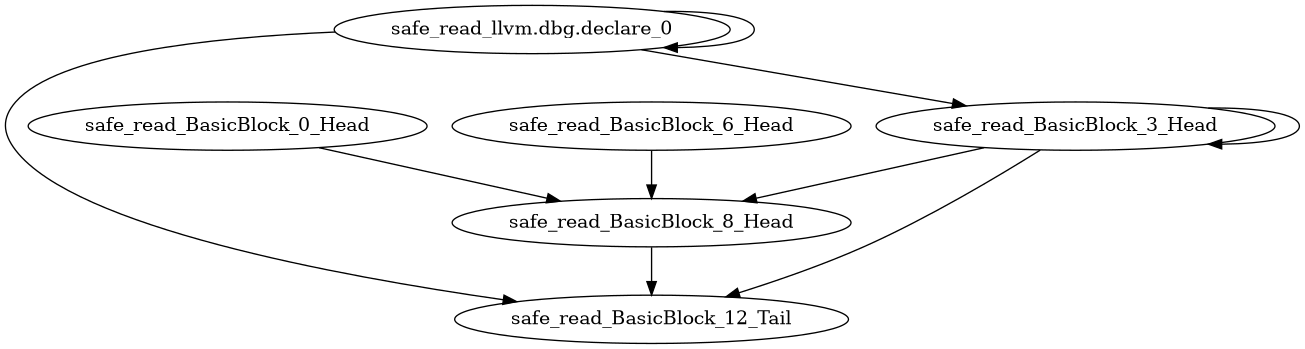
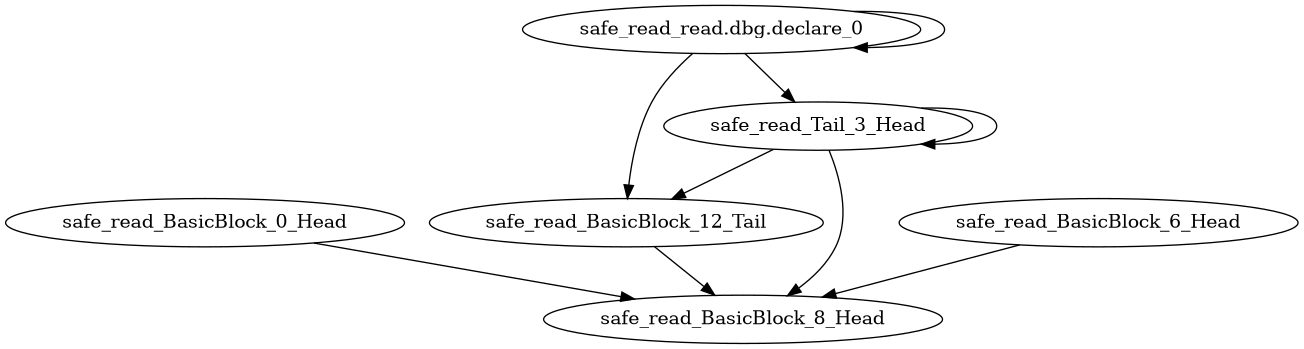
(532, 30) -> (722, 30)
(1076, 126) -> (818, 126)
(652, 264) -> (679, 267)
